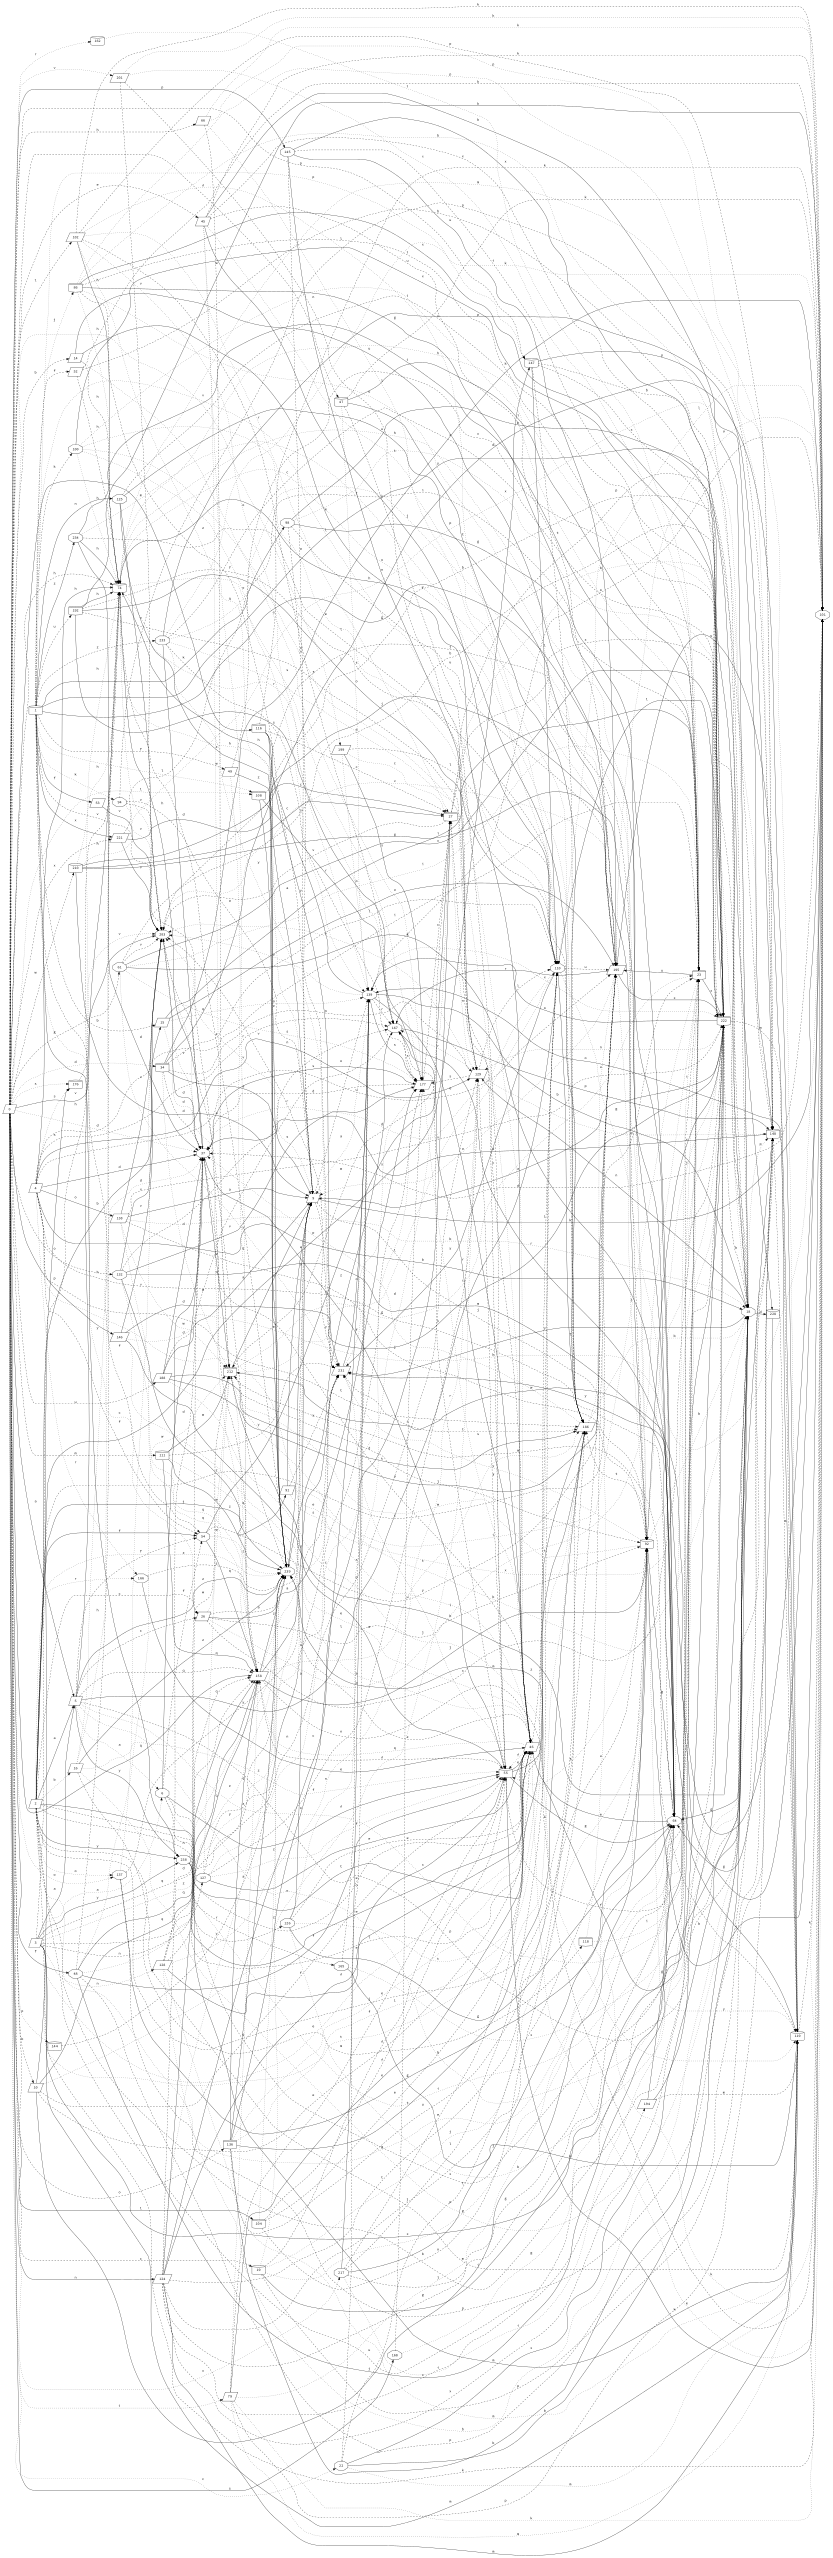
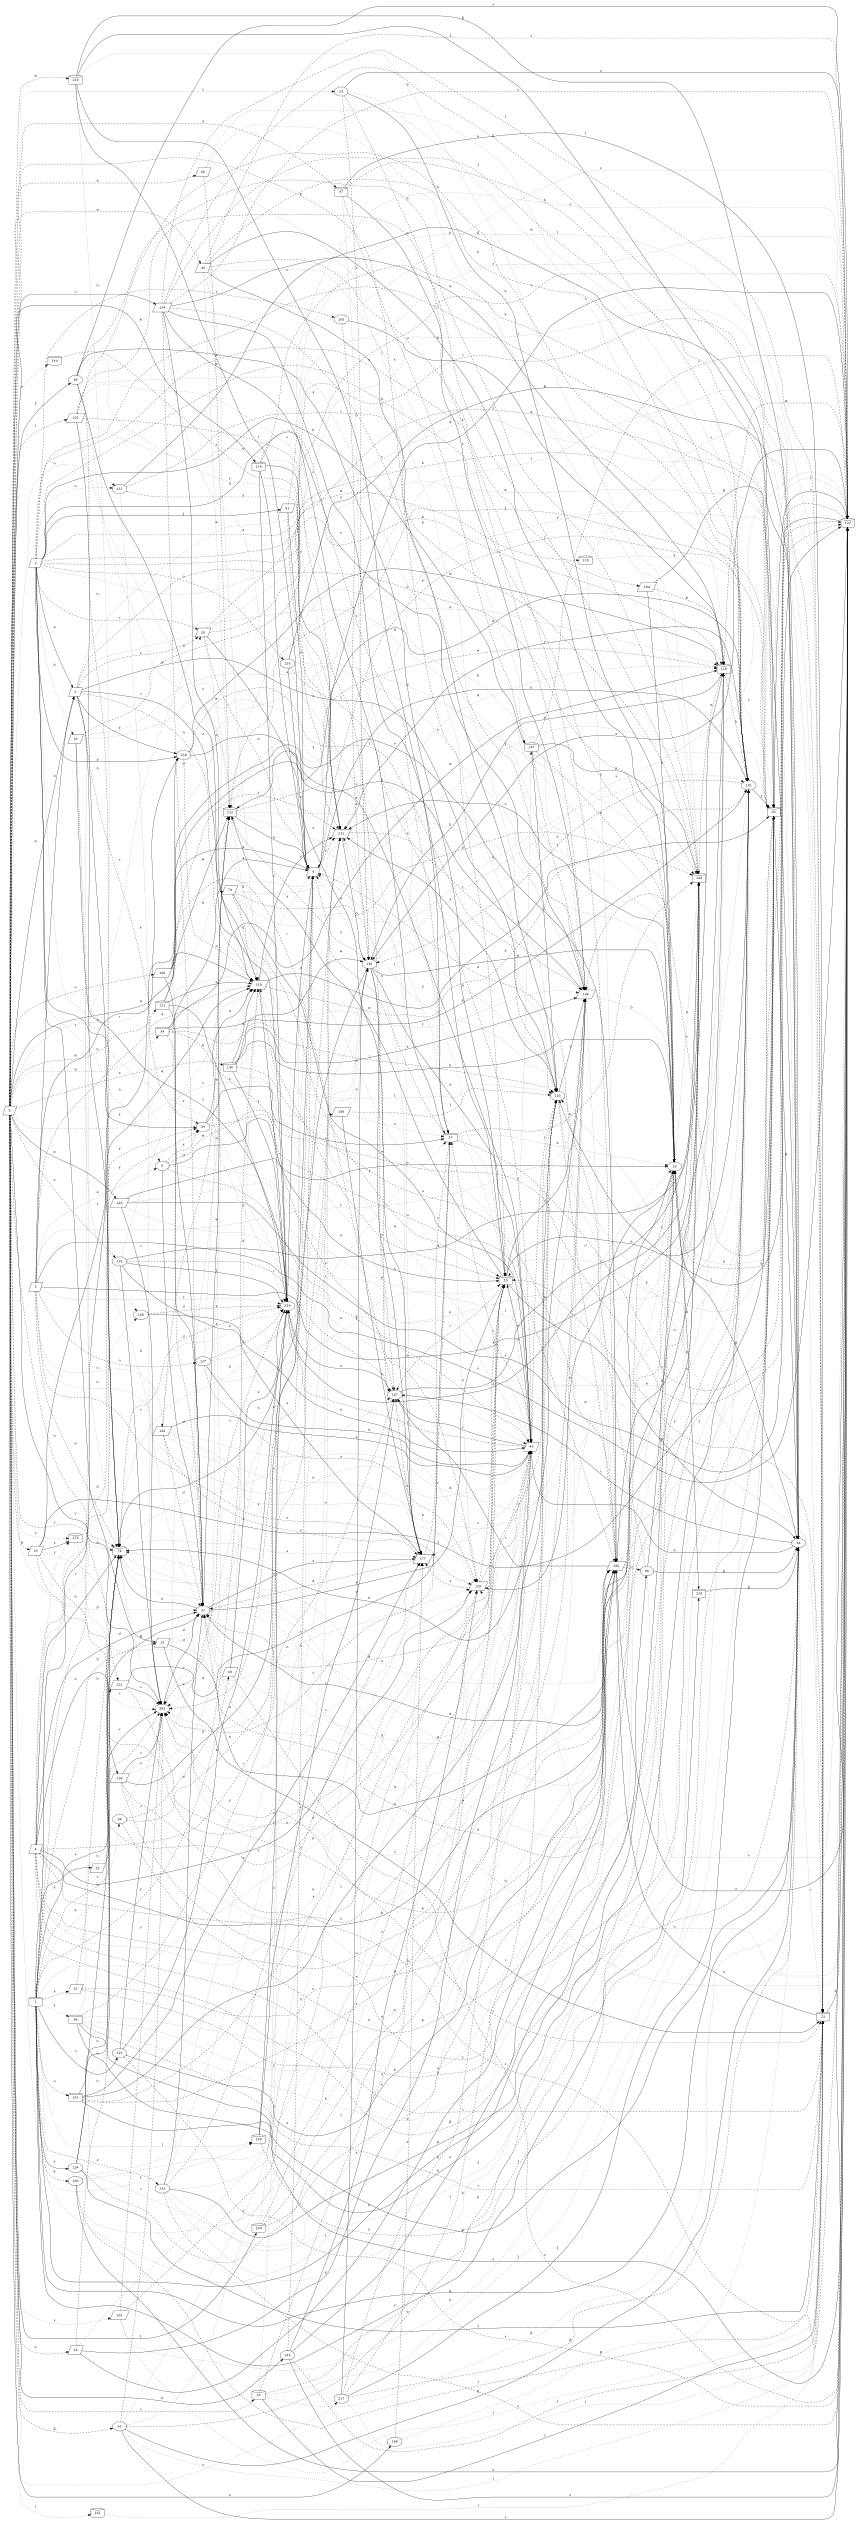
(526, 446) -> (530, 2376)
(483, 714) -> (631, 1568)
